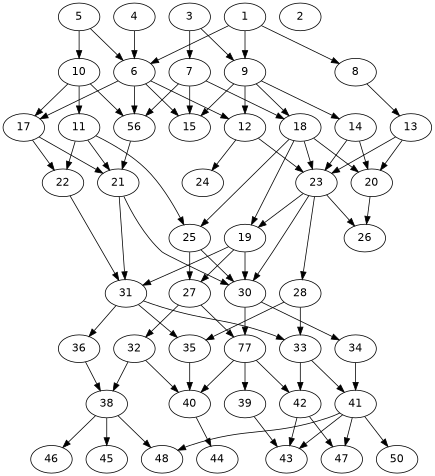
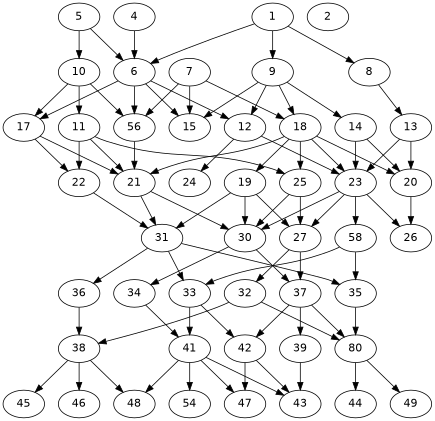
(190, 17) -> none
none -> (228, 153)
(284, 208) -> (331, 208)
(300, 293) -> (356, 238)
(245, 349) -> (300, 293)
(190, 404) -> (356, 349)
none -> (411, 404)
(397, 459) -> (190, 404)
